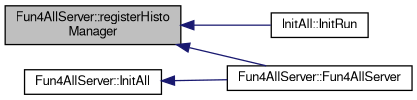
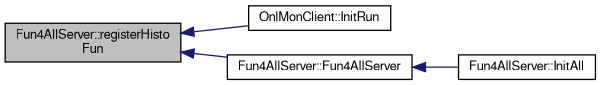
(93, 25) -> (93, 43)
(320, 25) -> (320, 18)
(201, 80) -> (442, 67)
